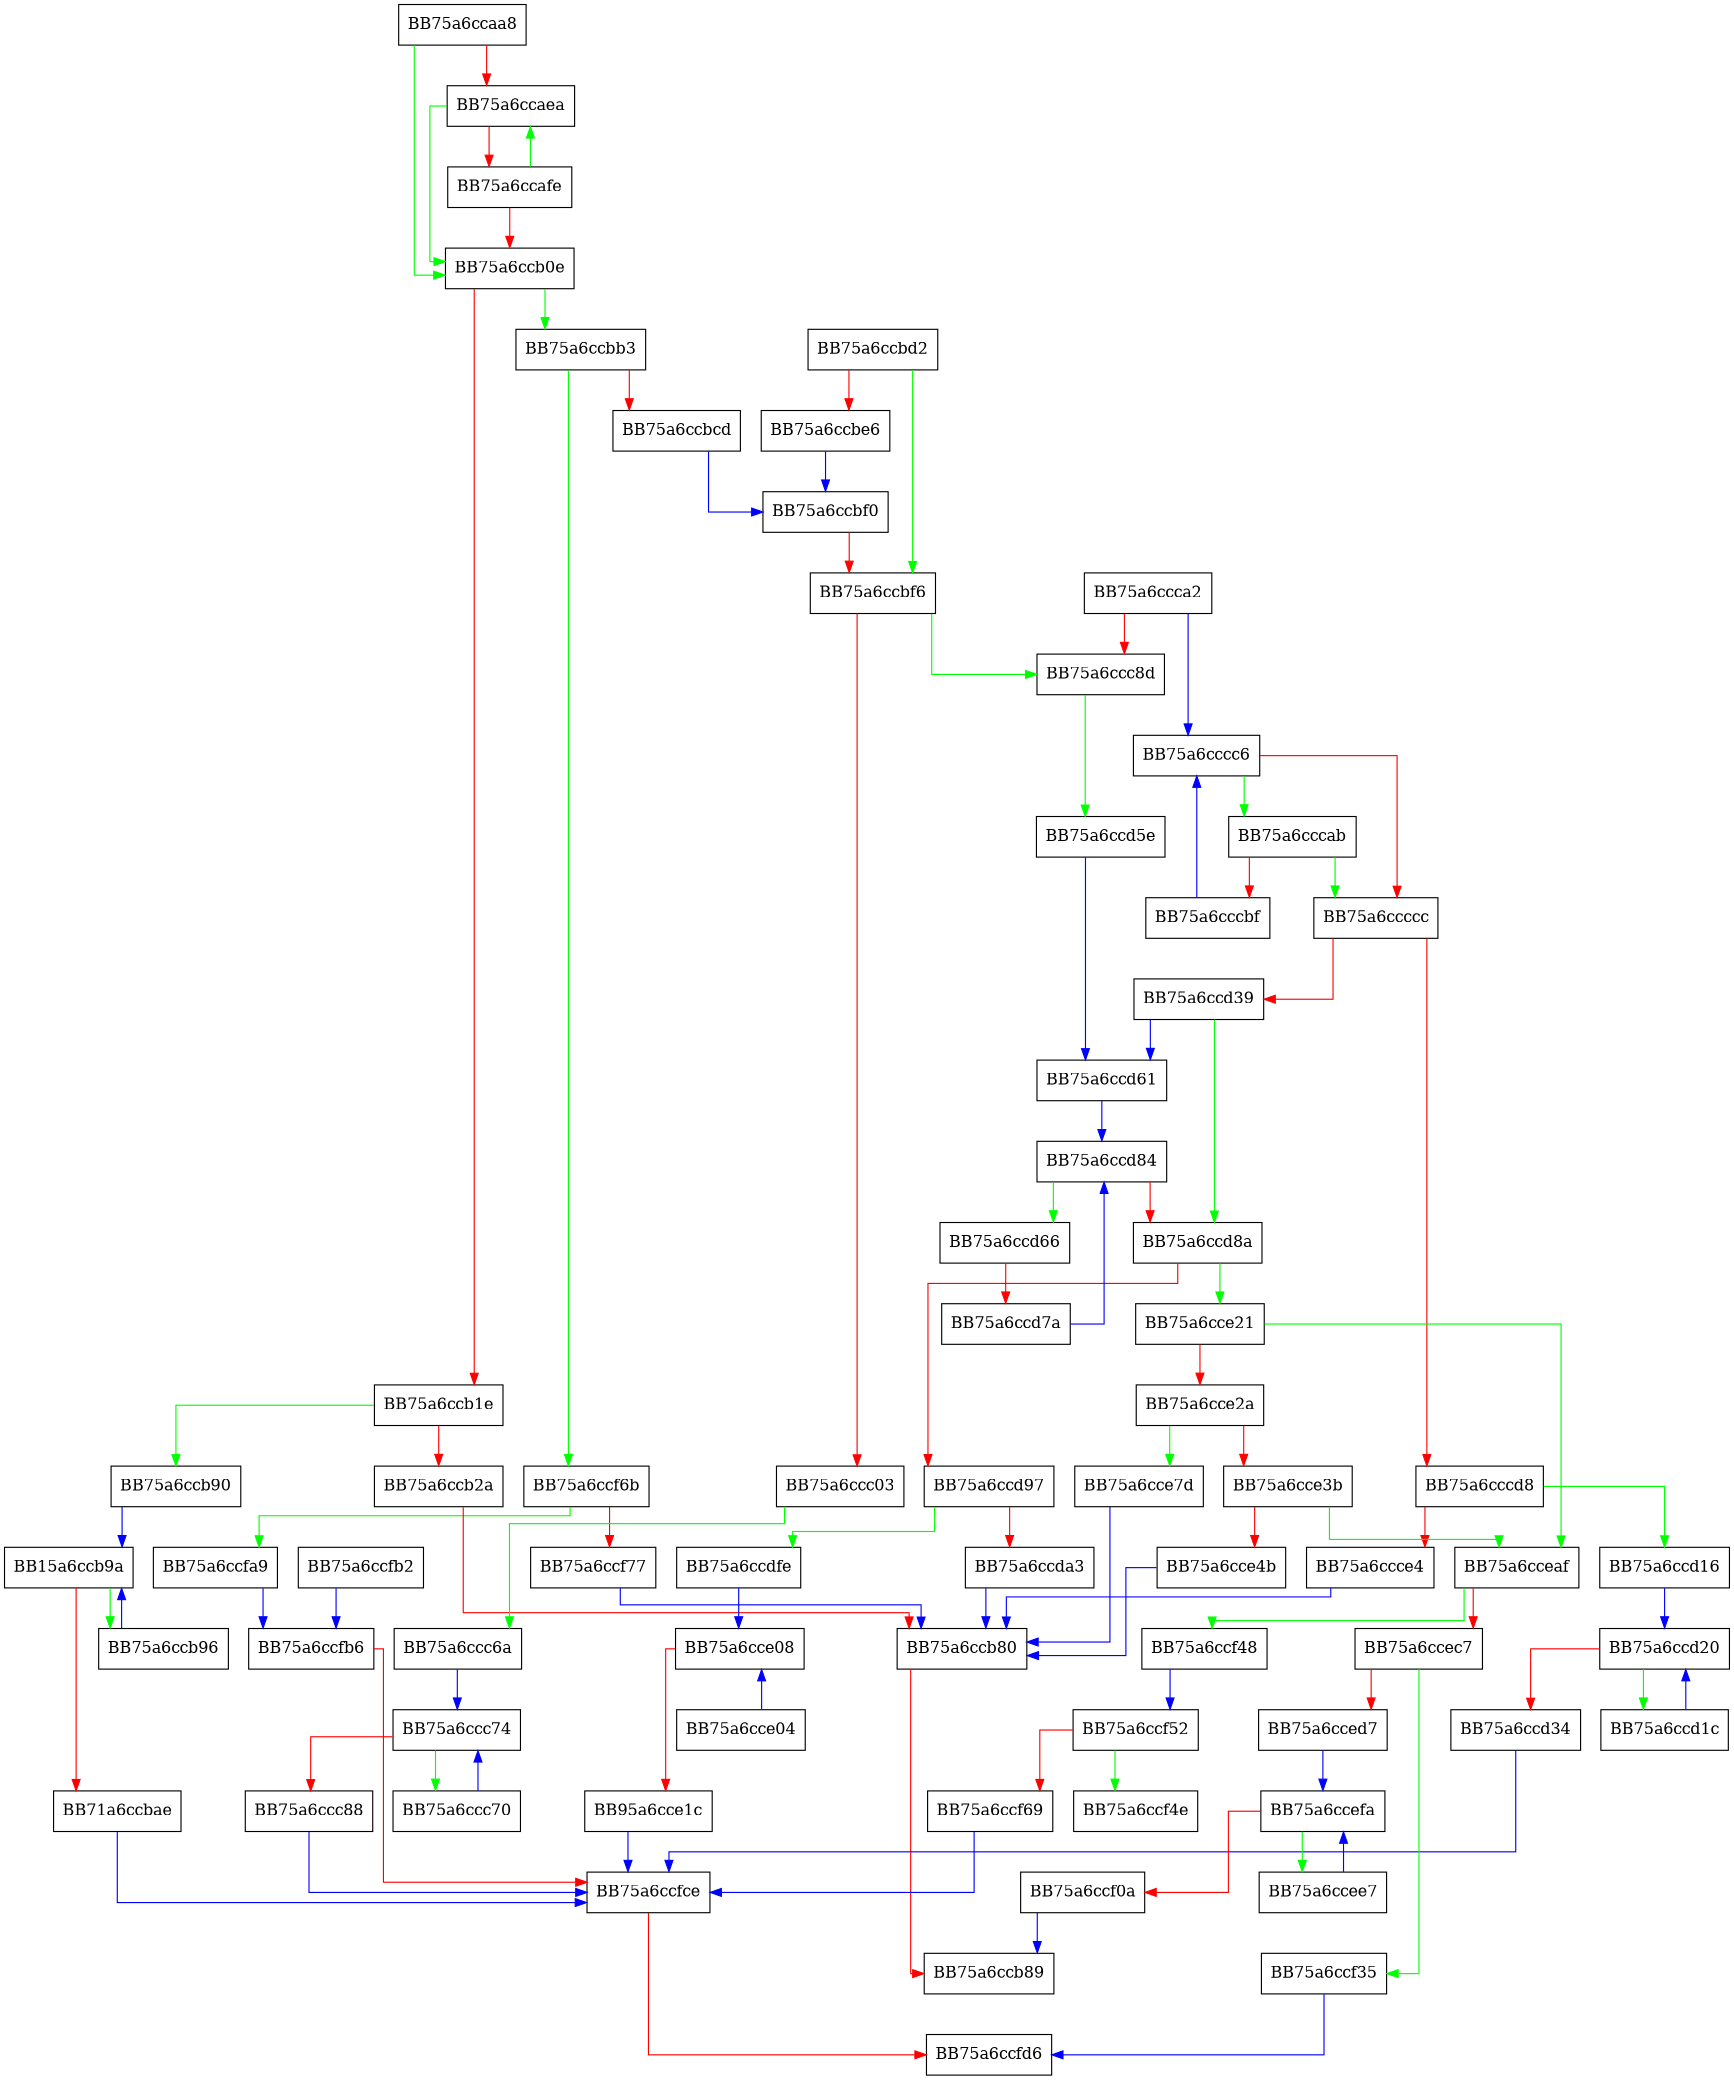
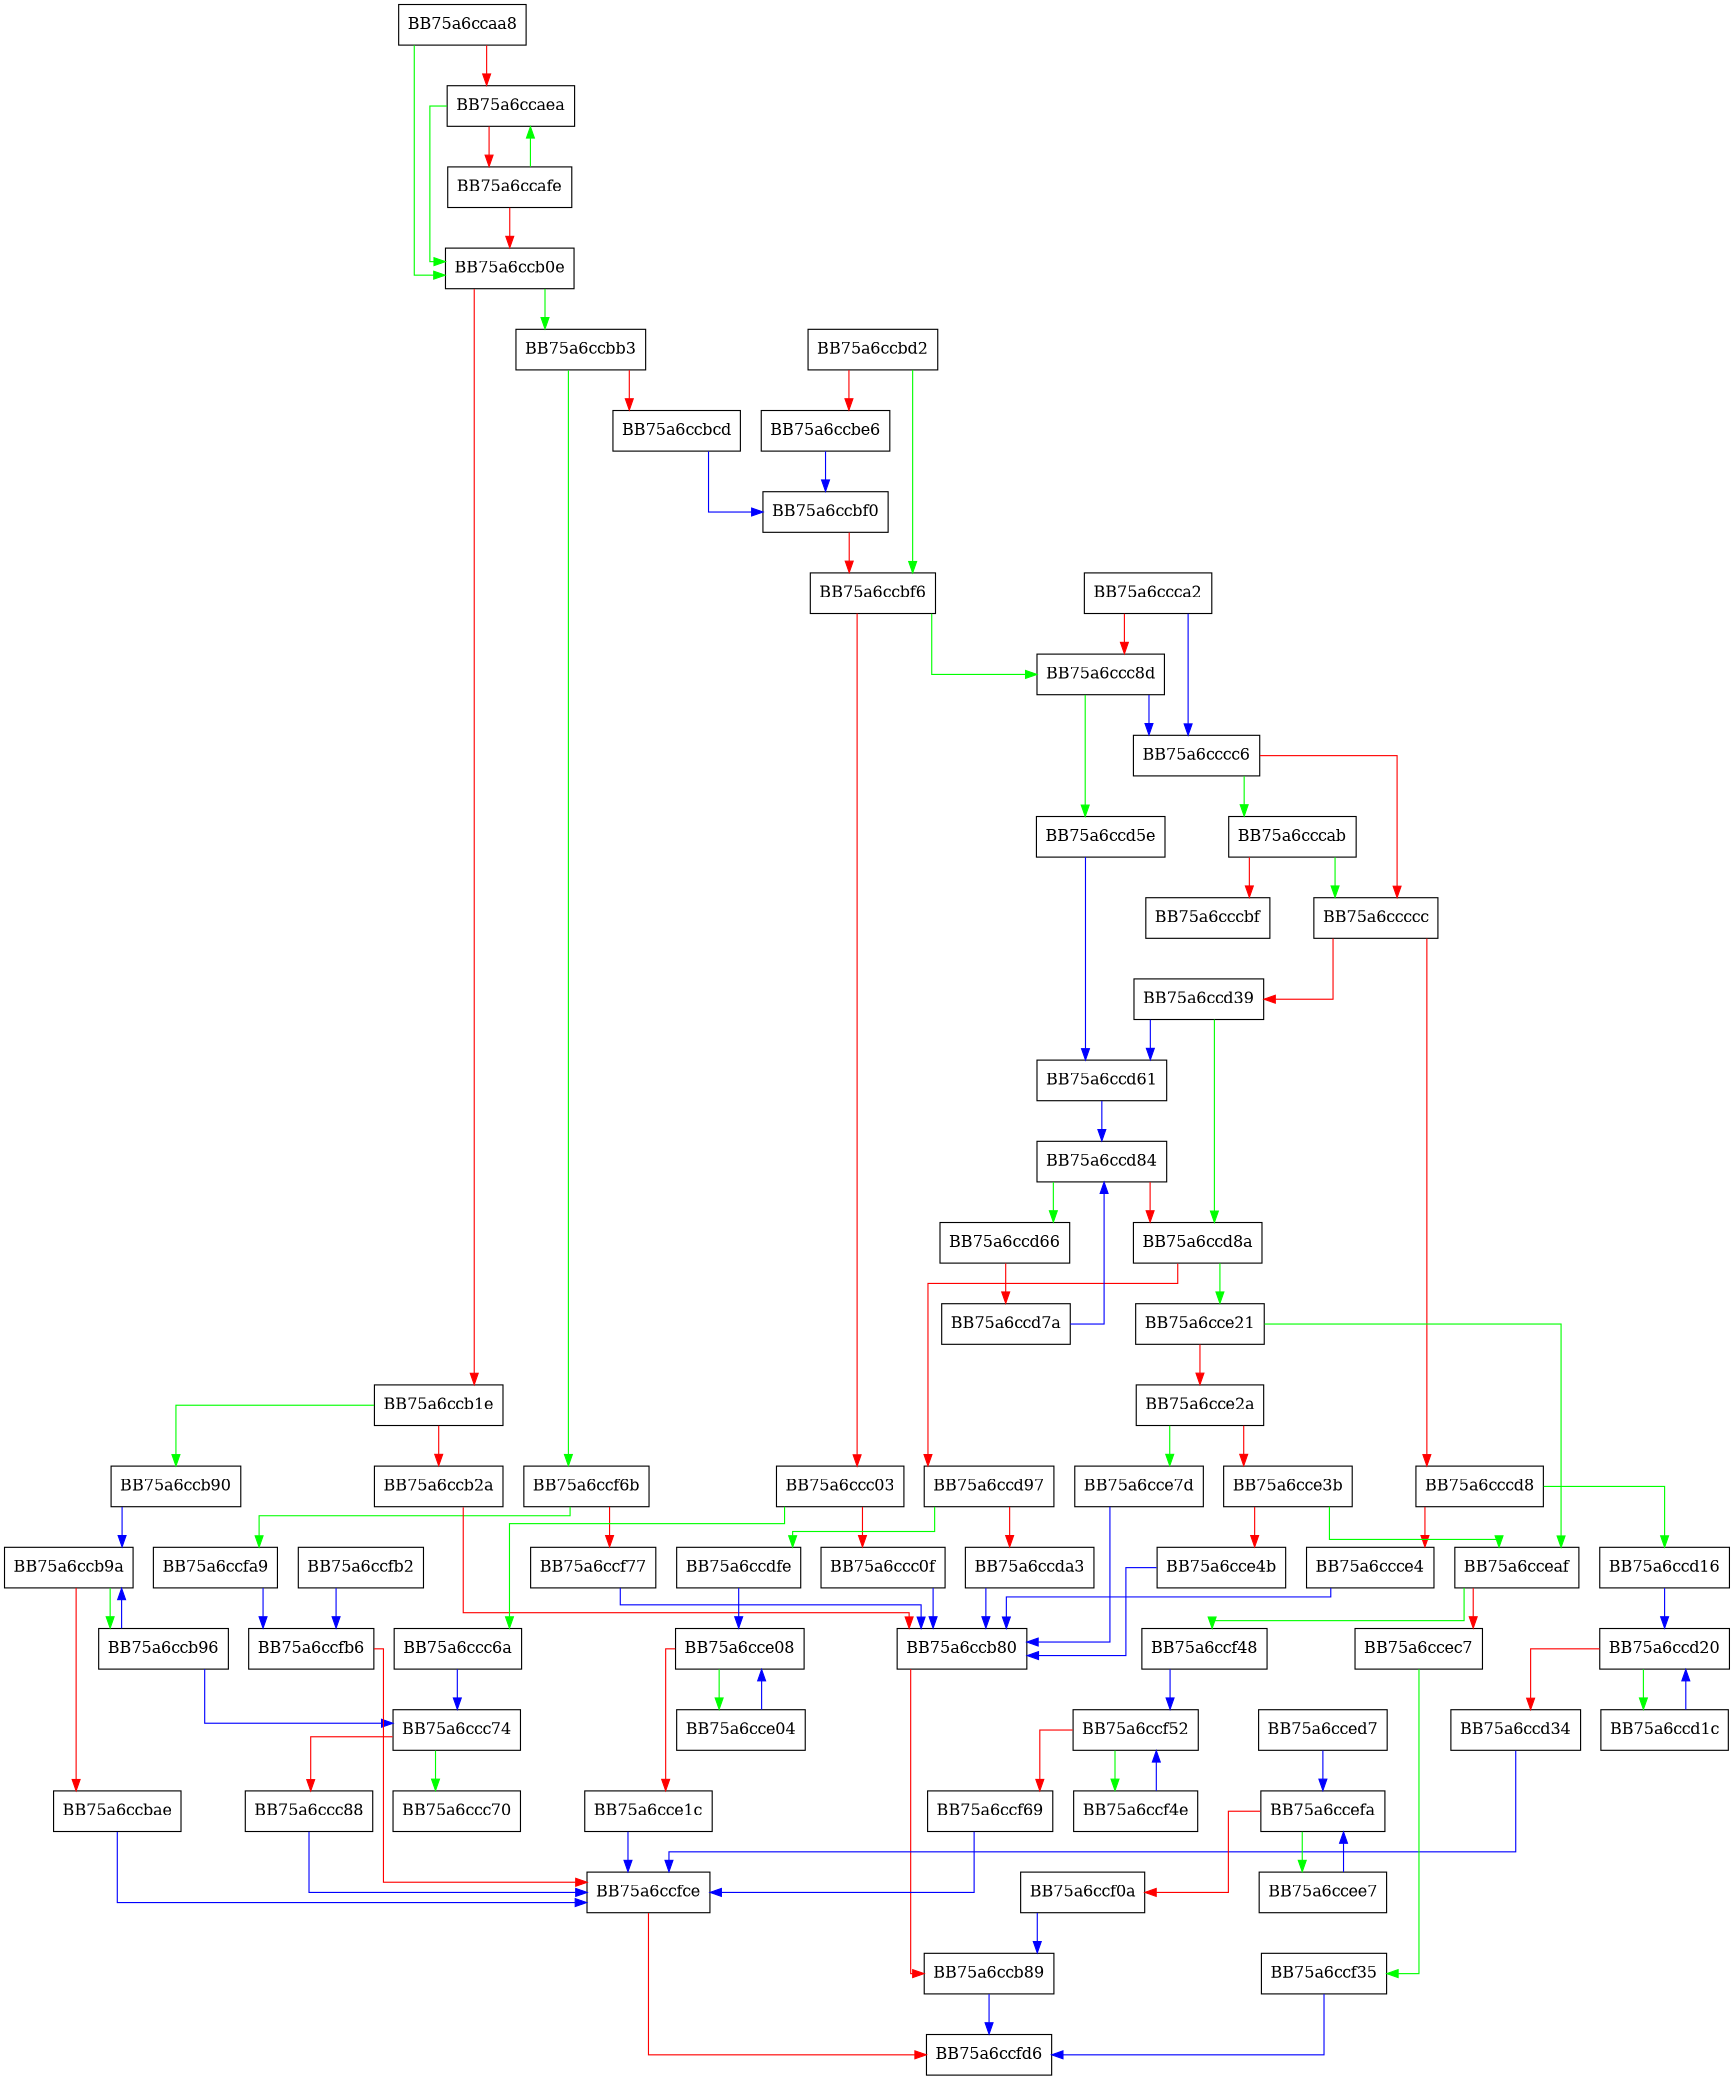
(1197, 842) -> (1149, 709)
(69, 1568) -> (69, 1568)
none -> (883, 1568)
none -> (719, 1684)
(1371, 1684) -> none
(478, 1776) -> (266, 1723)
none -> (1156, 1776)
(117, 1811) -> (117, 1811)
(648, 1811) -> (648, 1811)
none -> (989, 2008)
